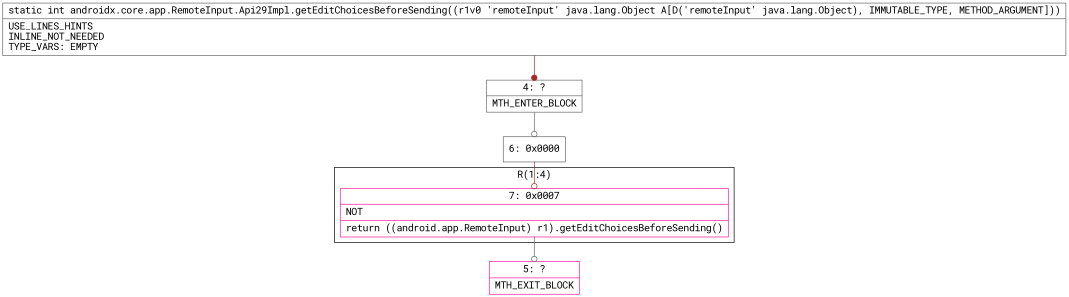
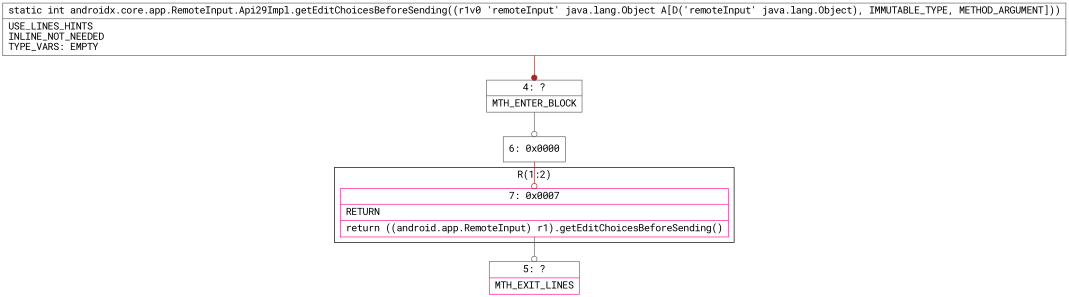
(534, 175) -> (534, 175)
(354, 212) -> (363, 212)
(534, 286) -> (534, 286)
